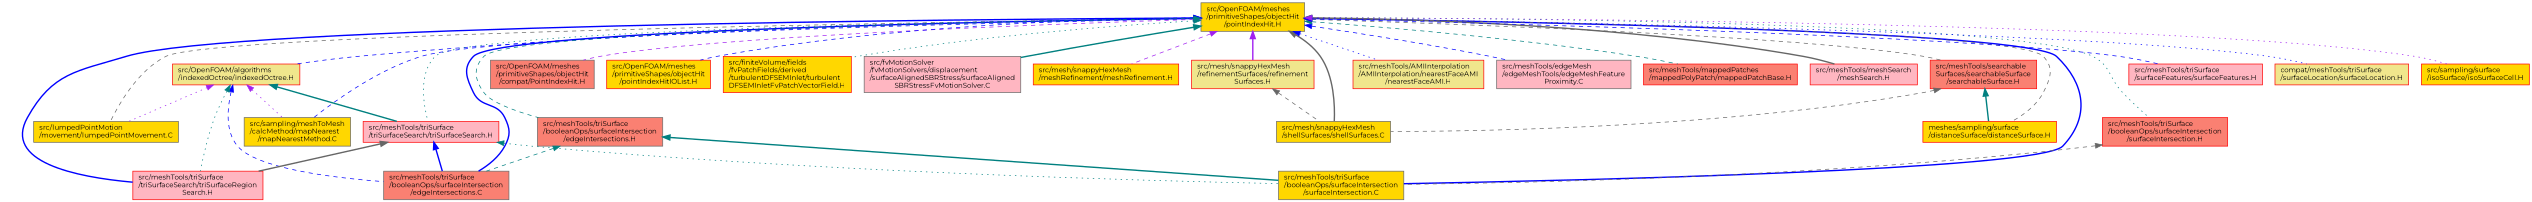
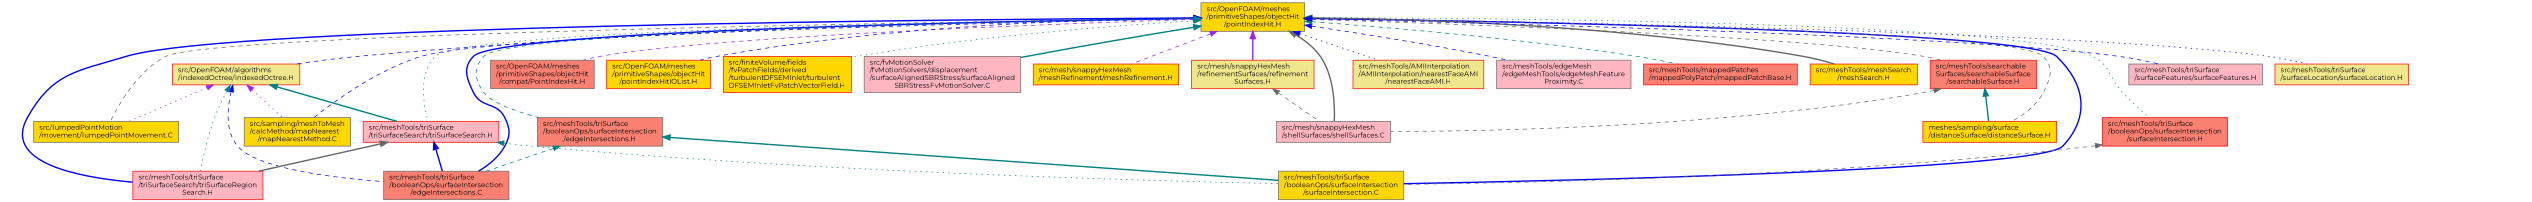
(1864, 74) -> (1864, 74)
(2196, 74) -> (2196, 74)
(2342, 74) -> (2342, 74)
(2475, 74) -> none
(1333, 132) -> (1333, 132)
